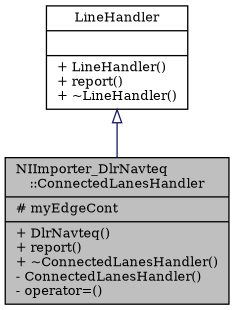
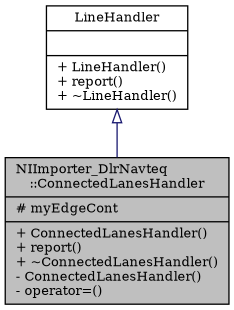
(63, 234) -> (112, 234)
